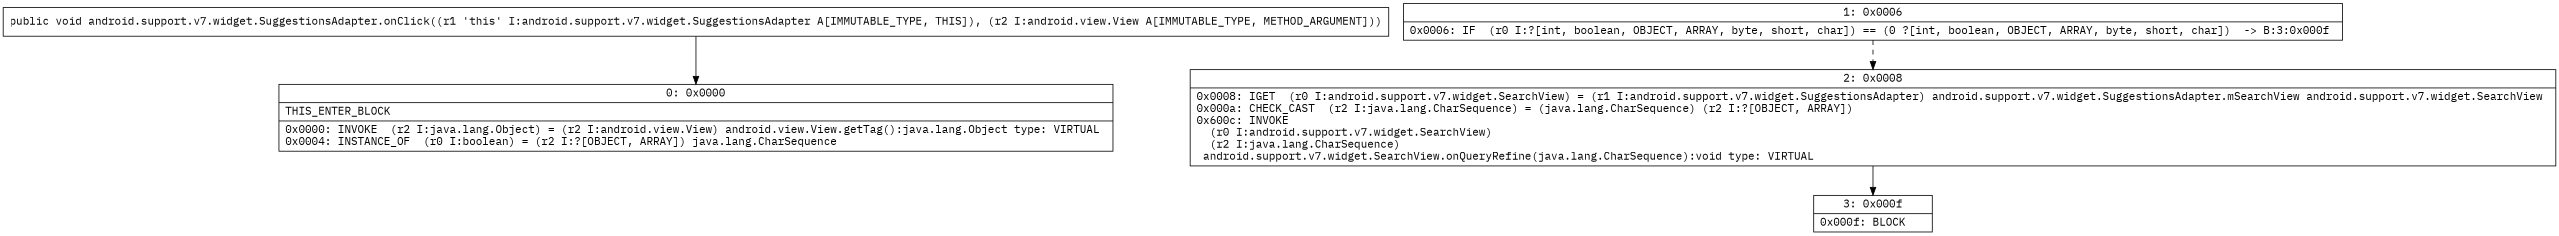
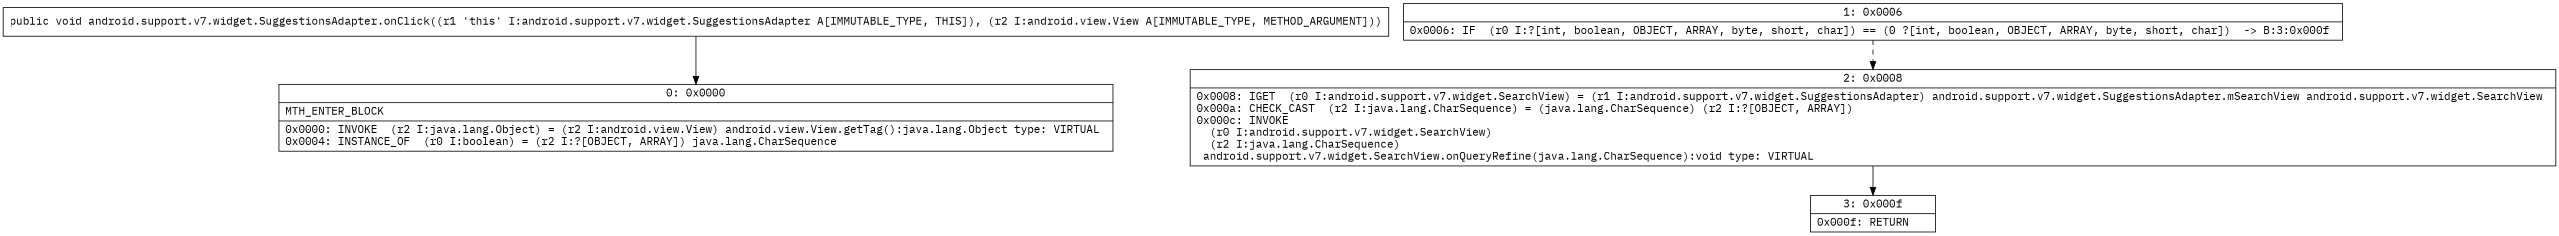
(338, 111) -> (335, 111)
(1249, 121) -> (1249, 121)
(1873, 222) -> (1873, 222)
